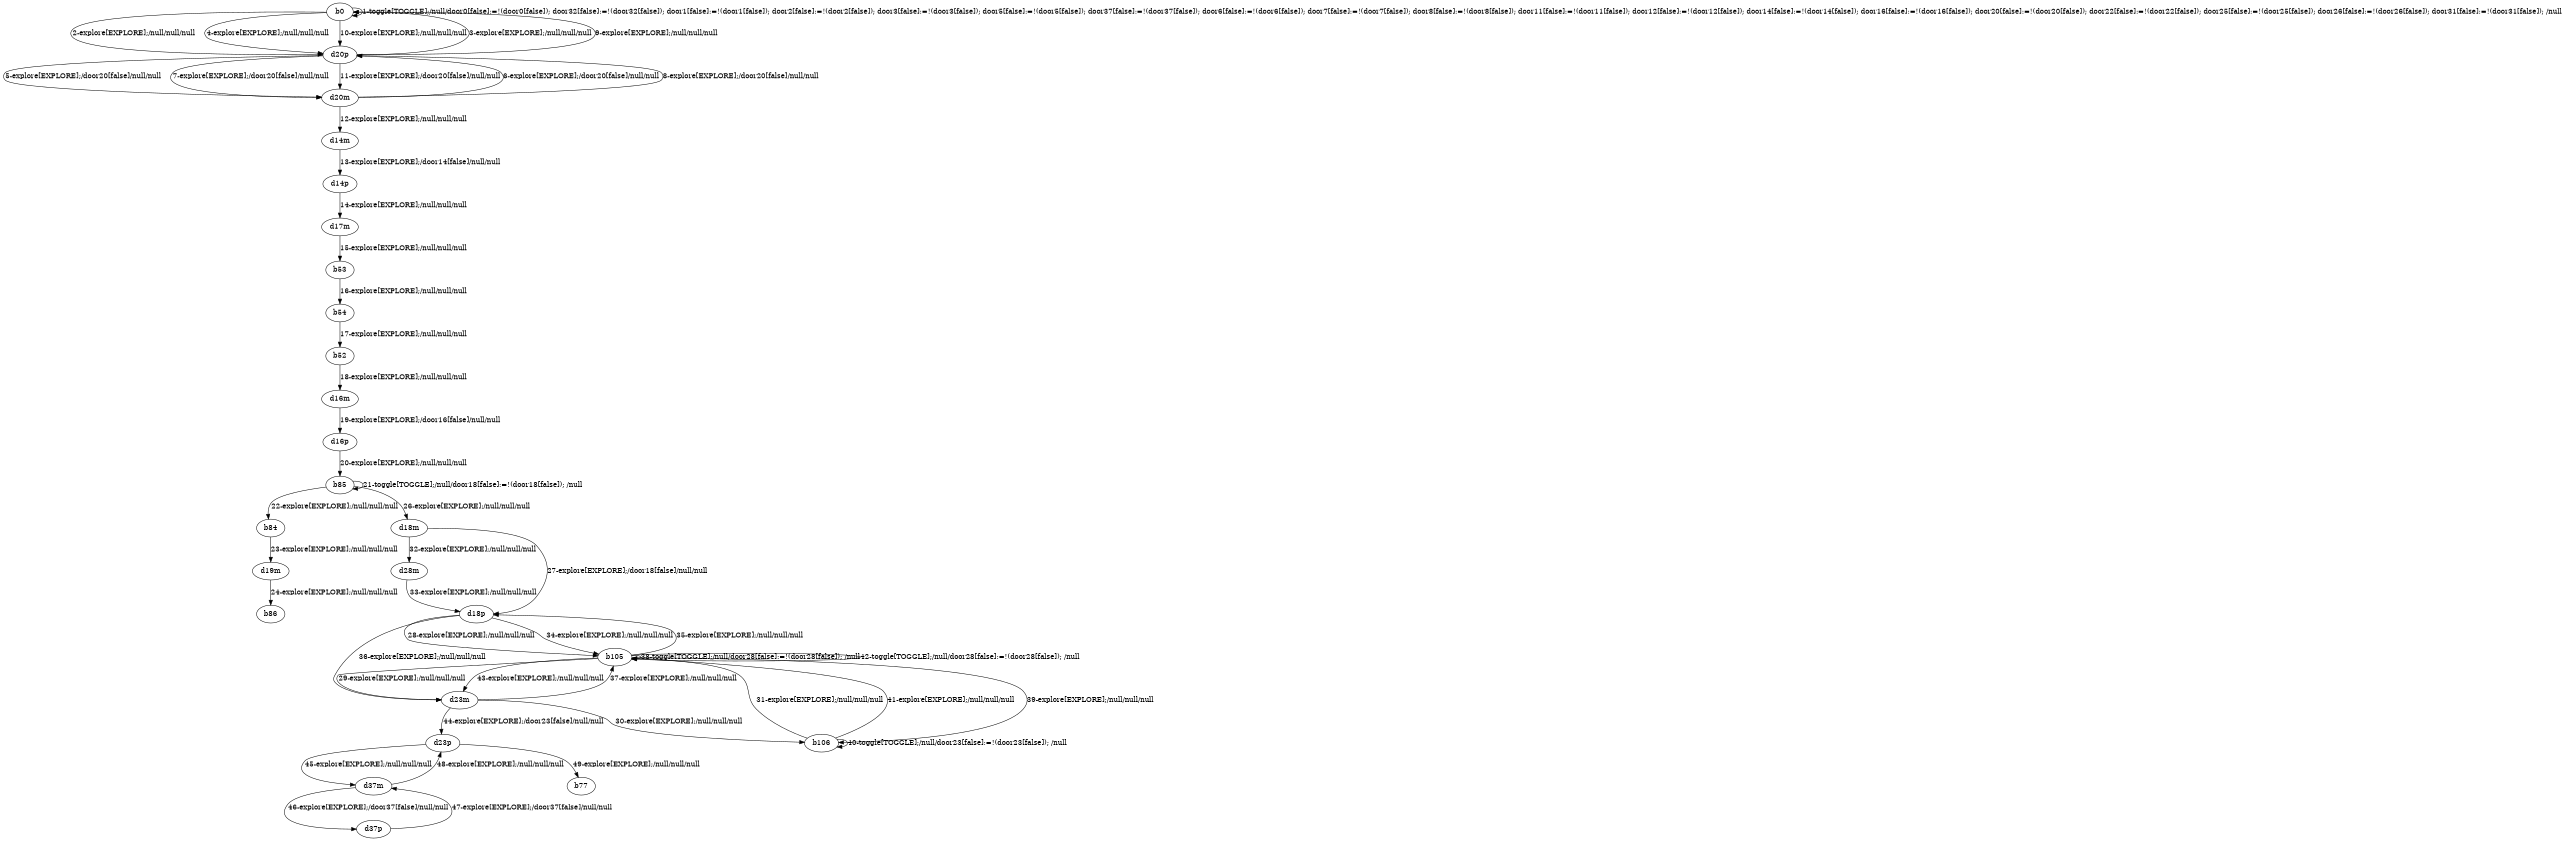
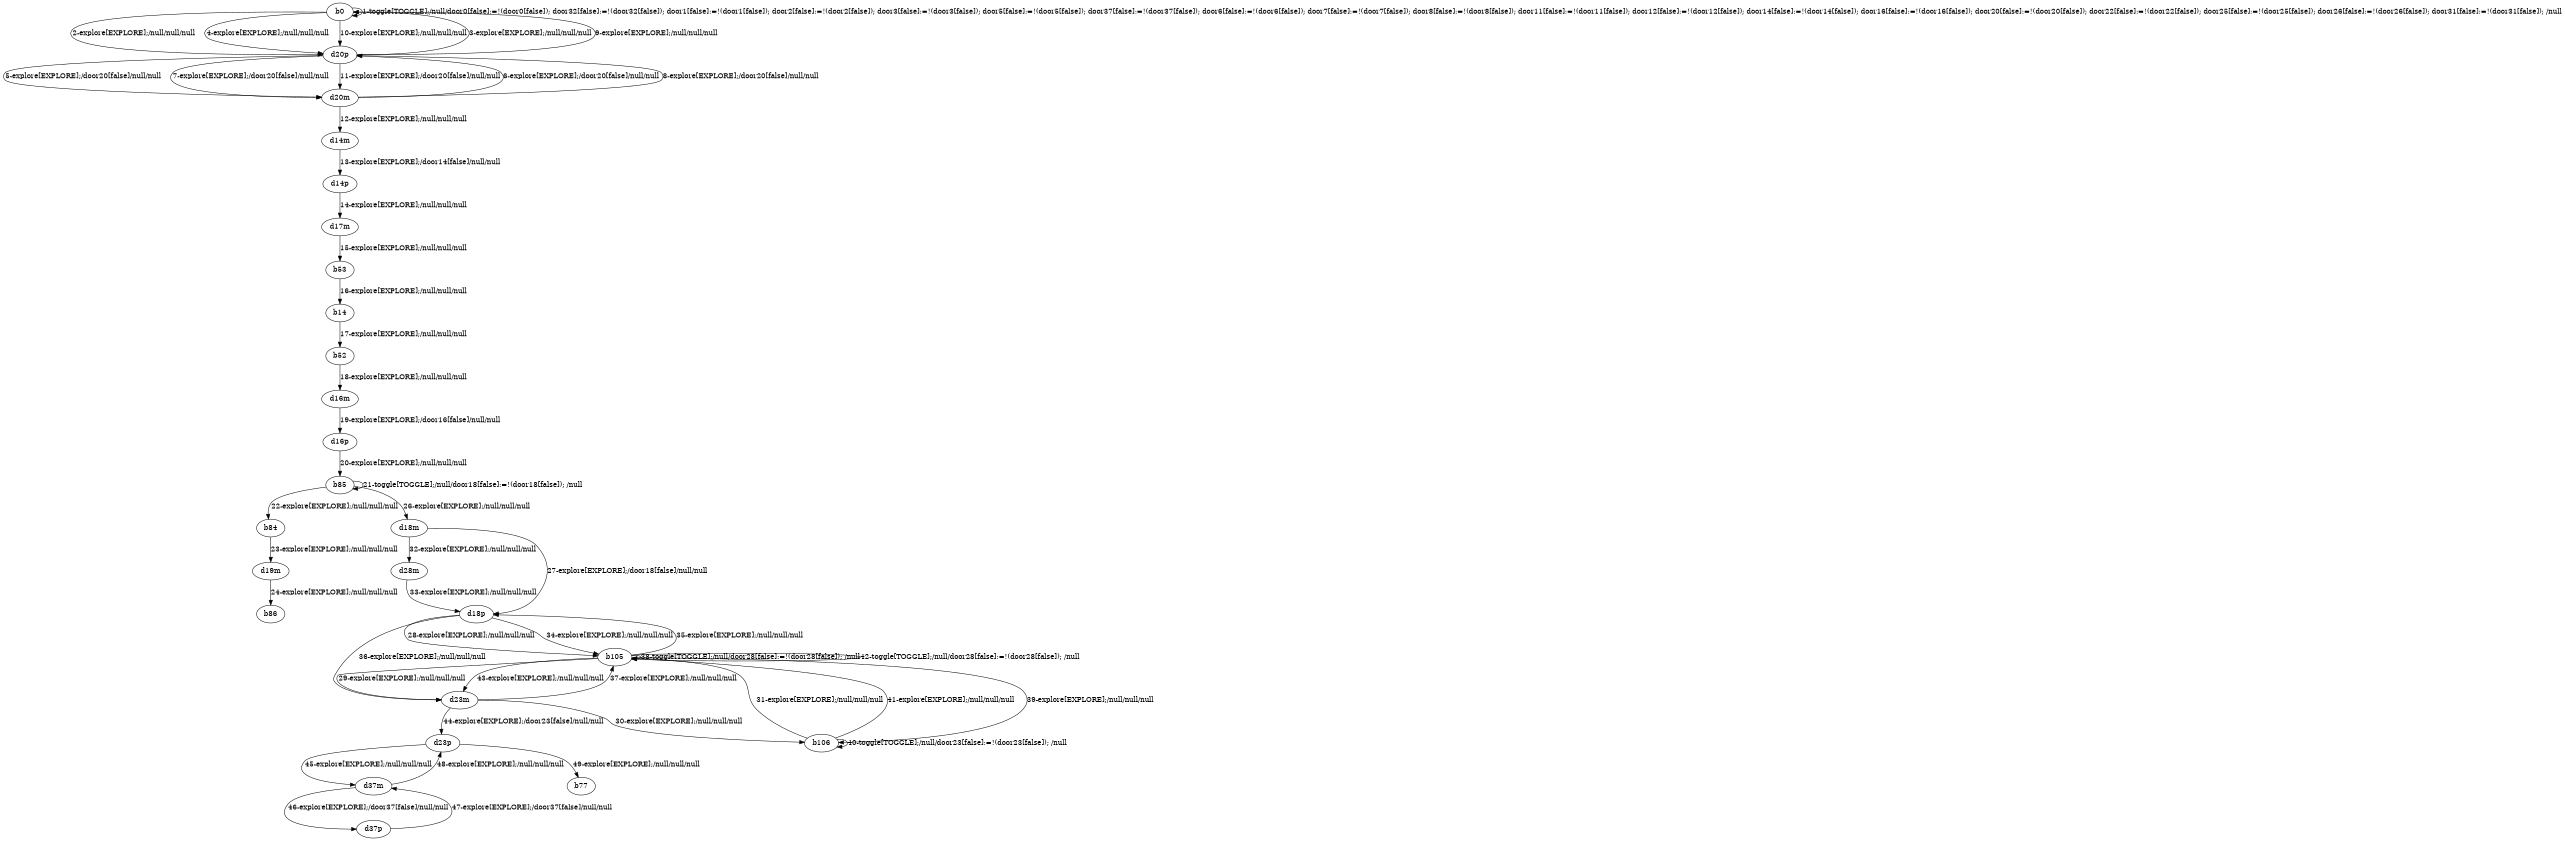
(340, 313) -> (340, 313)
